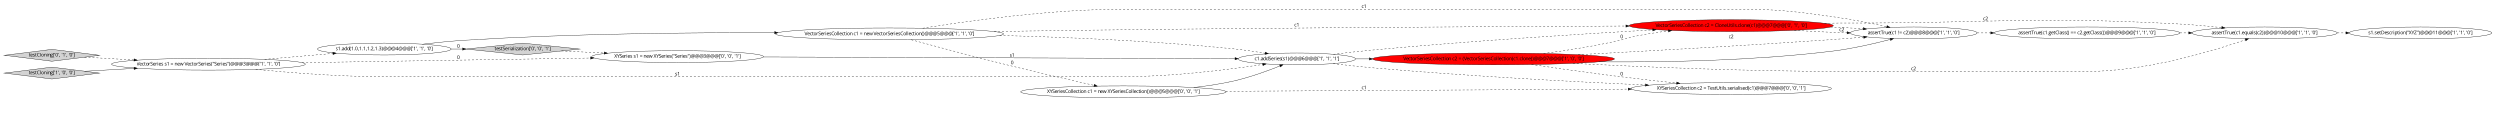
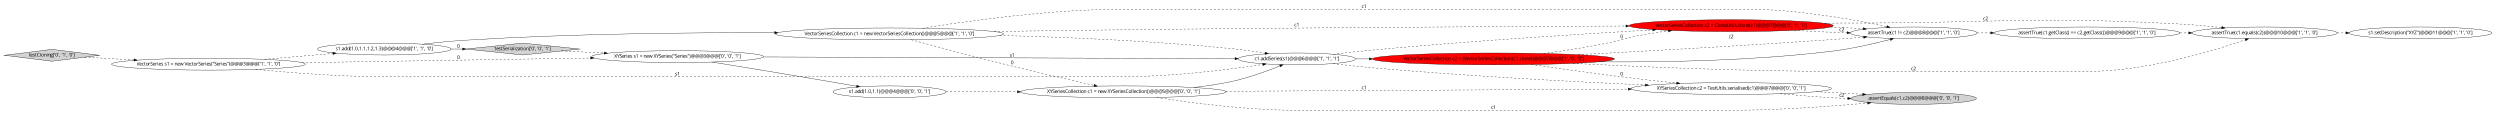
(52, 73) -> none
none -> (890, 92)
none -> (1914, 98)
